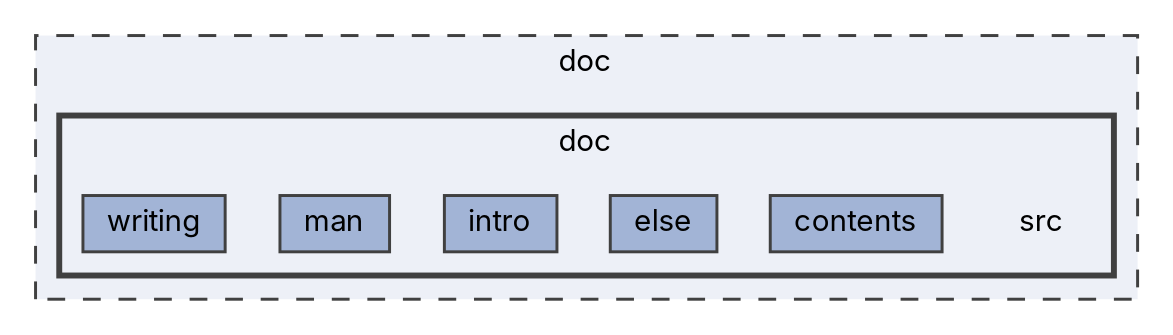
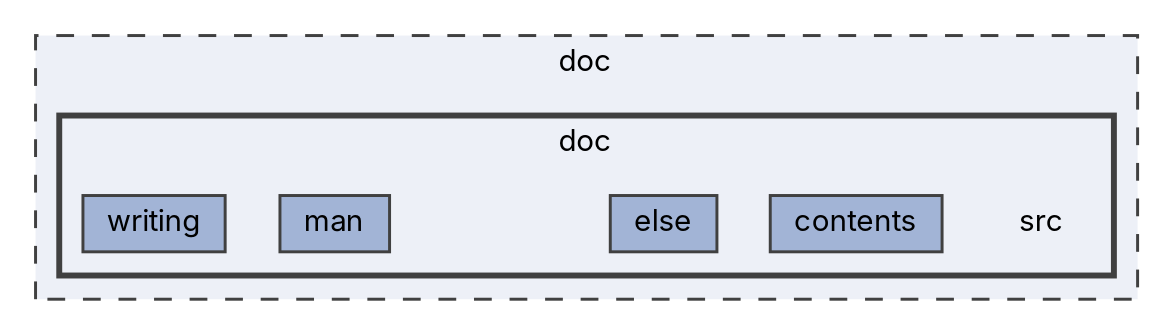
(501, 224) -> none
